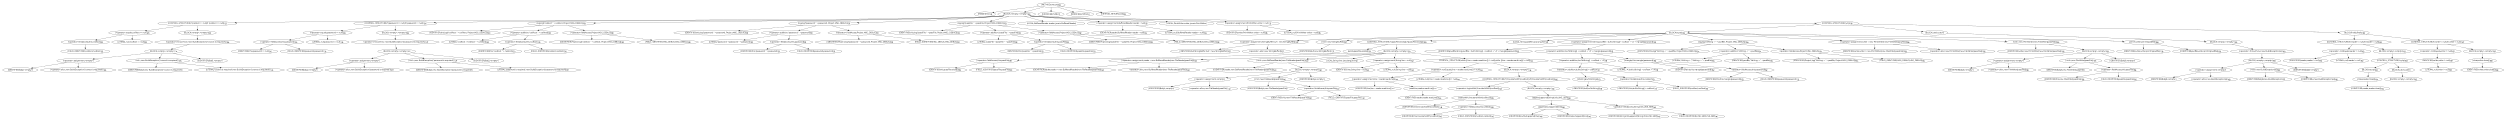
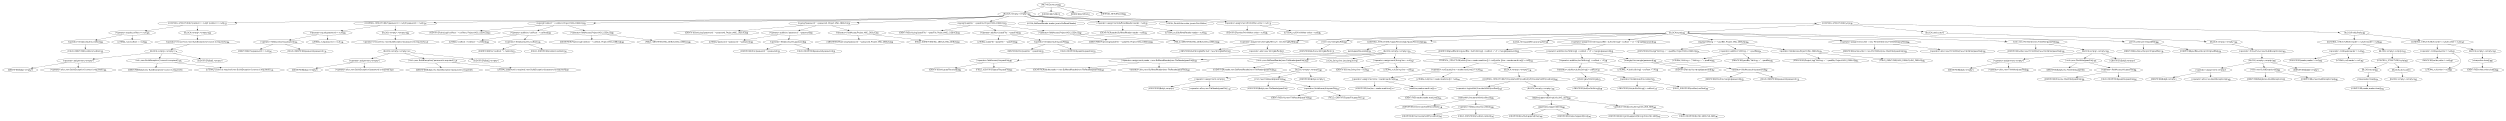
(985, 14) -> none
(2438, 65) -> (2461, 62)
